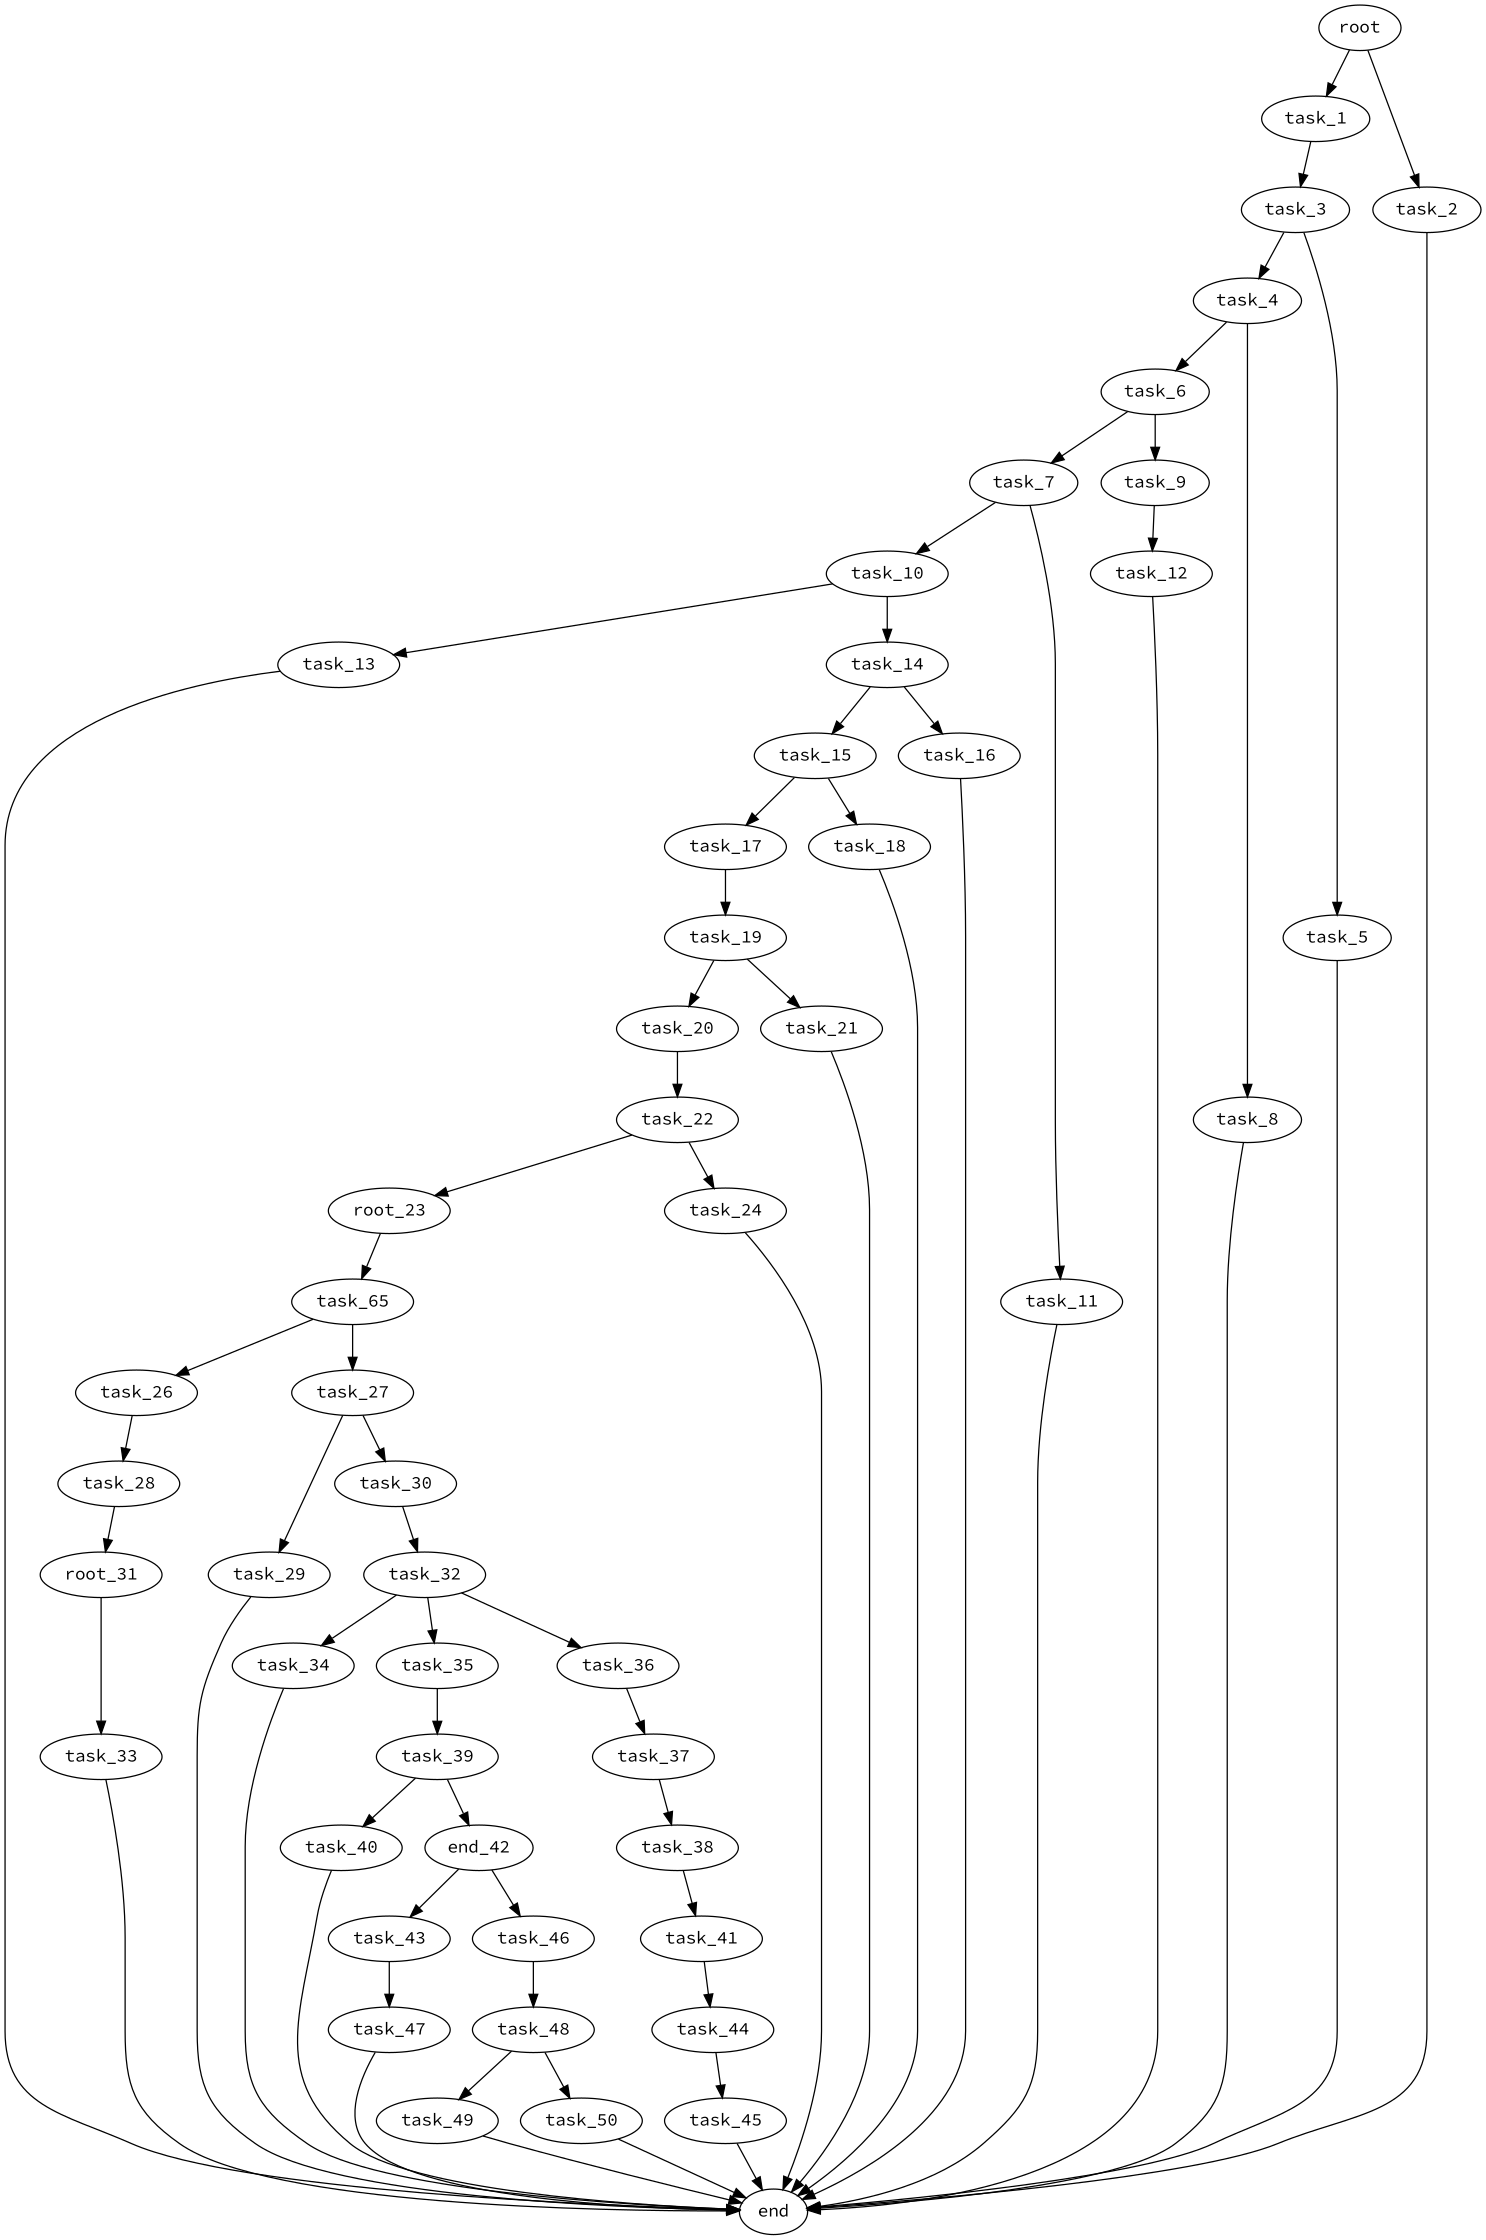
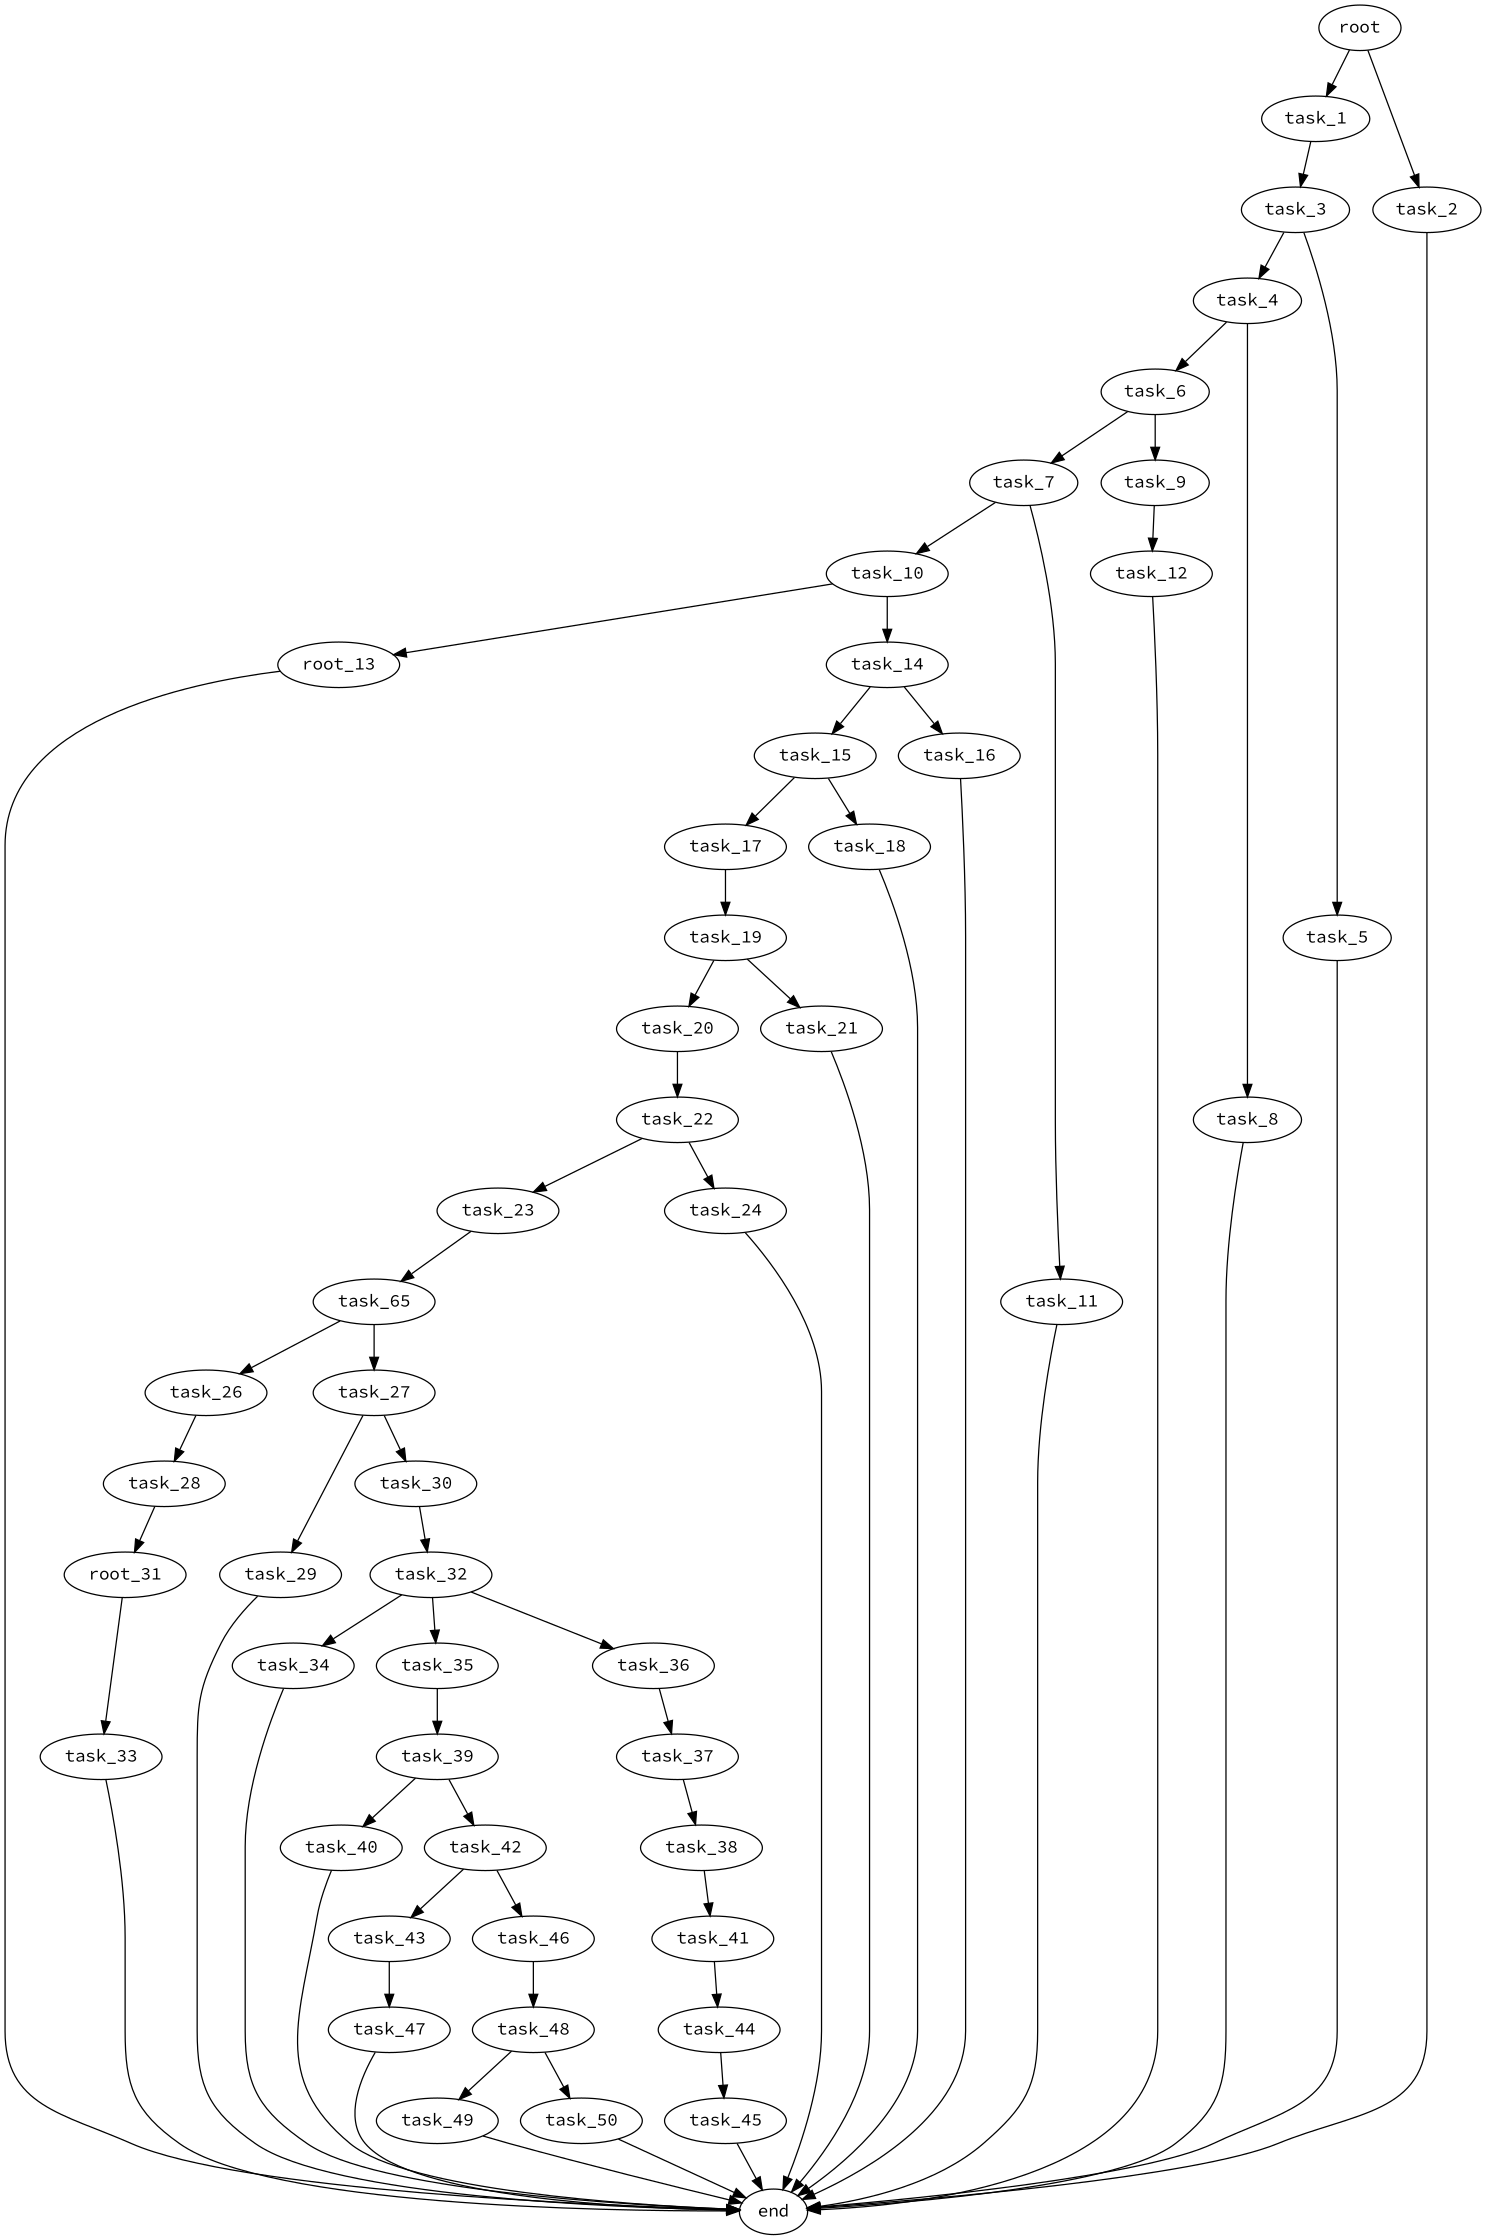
(339, 665) -> (339, 665)
(389, 1211) -> (498, 1211)
(479, 1848) -> (485, 1848)
